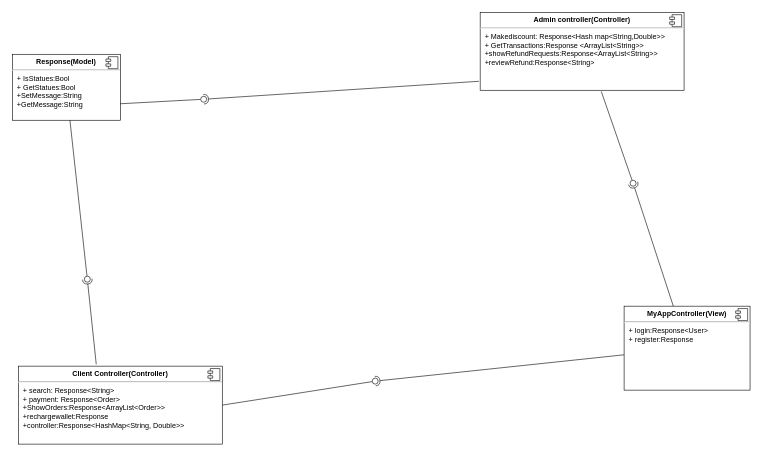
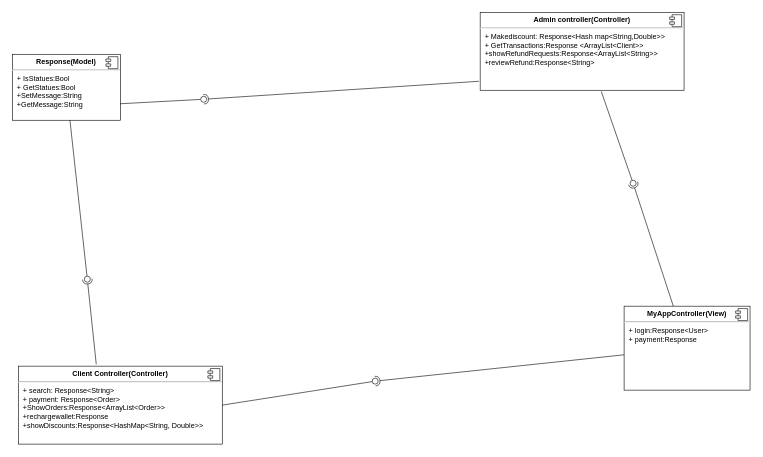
(572, 12) -> (572, 12)
(665, 306) -> (665, 306)
(102, 366) -> (109, 366)
